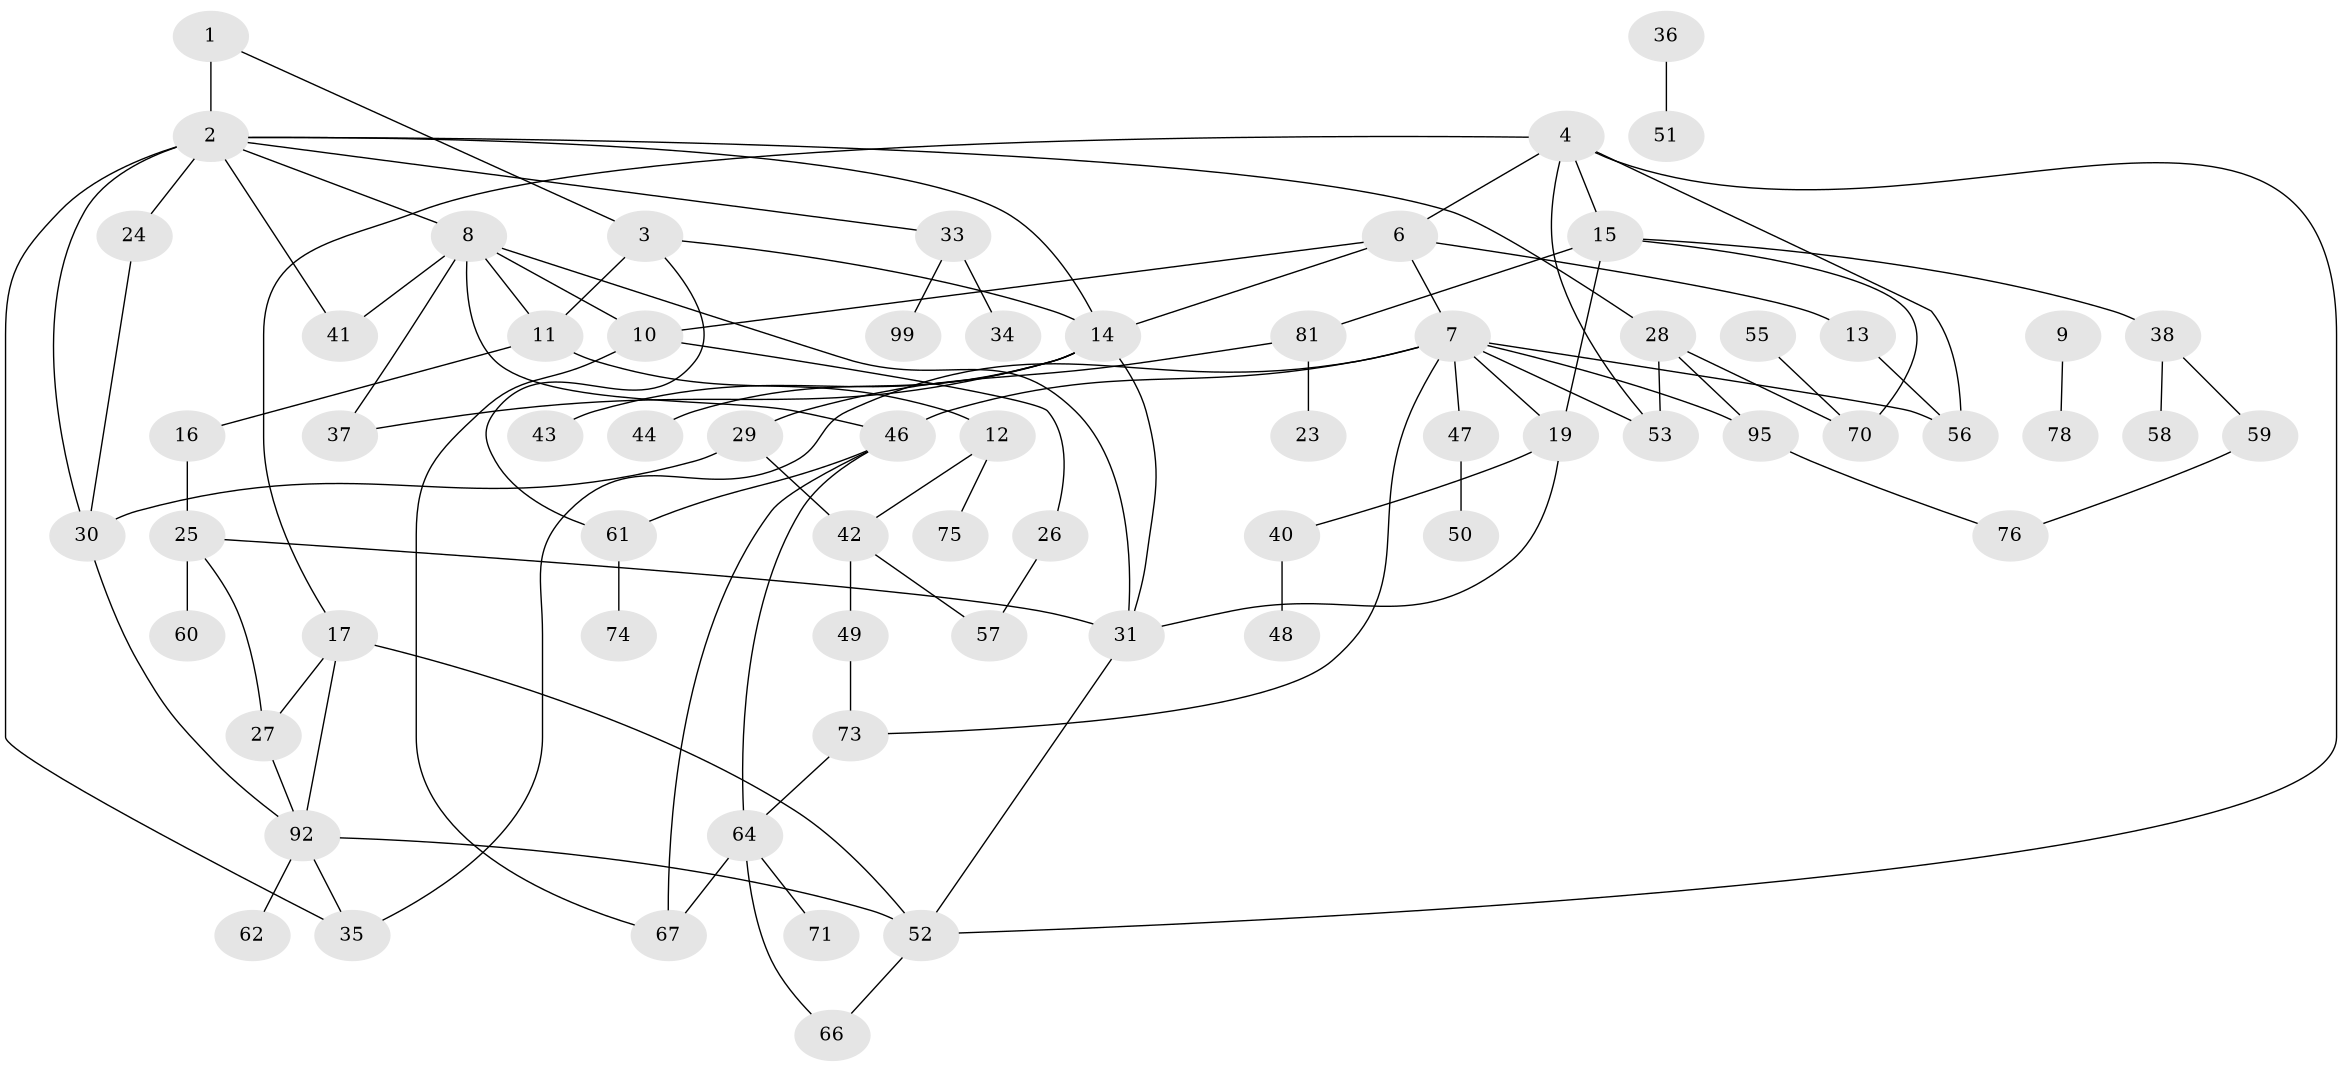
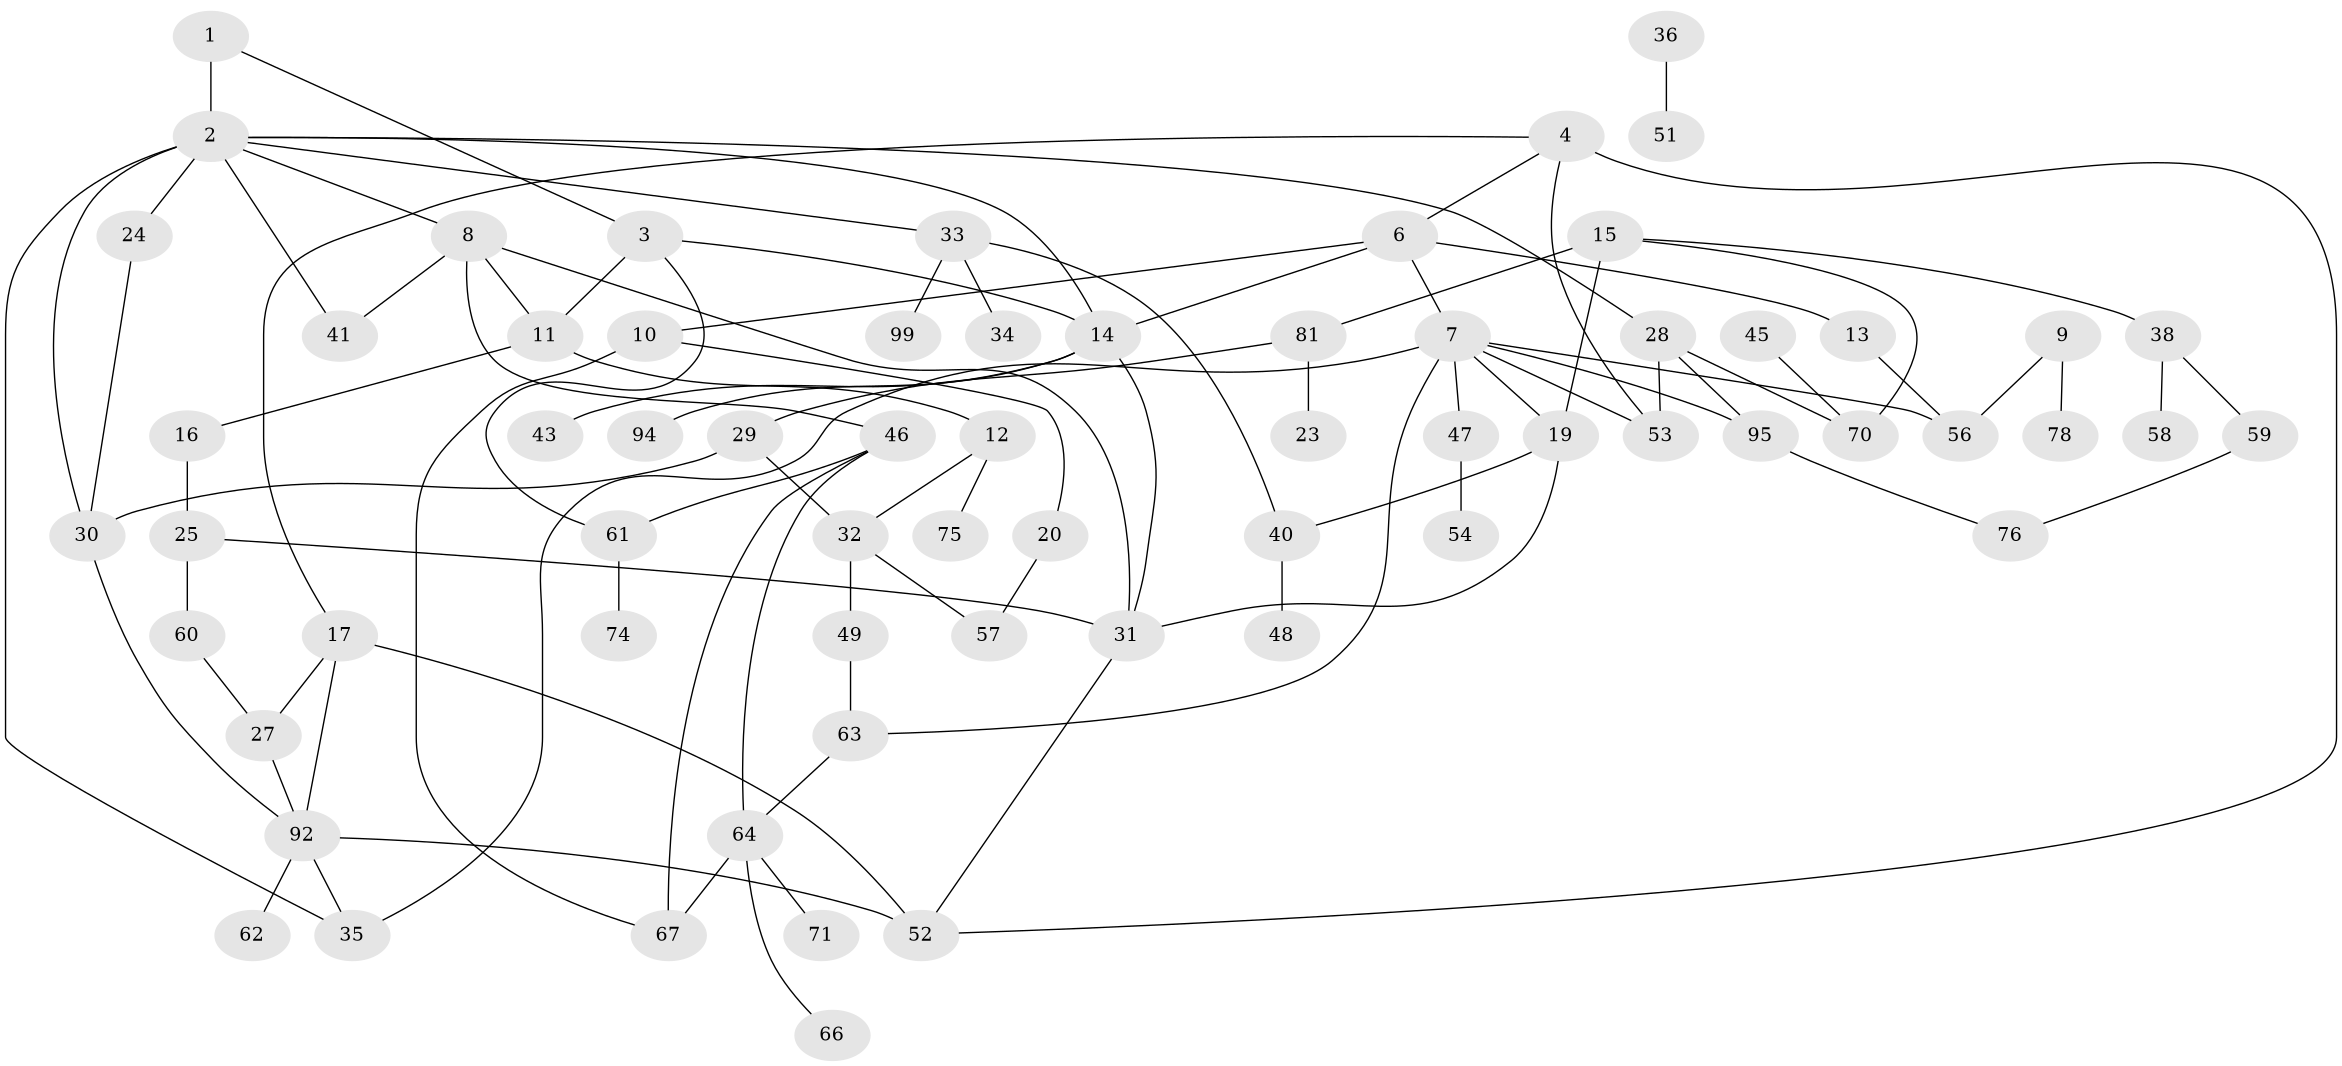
(1586, 186) -> none
(1779, 238) -> (2012, 386)
(557, 286) -> none
none -> (1174, 331)
(1758, 336) -> (1758, 336)
(1172, 379) -> none
(340, 436) -> none
(645, 436) -> (645, 436)
(851, 536) -> (851, 536)
(1050, 536) -> (1050, 536)
(1461, 536) -> (1461, 536)
(244, 630) -> (225, 686)
(851, 736) -> (851, 736)
(877, 986) -> none
